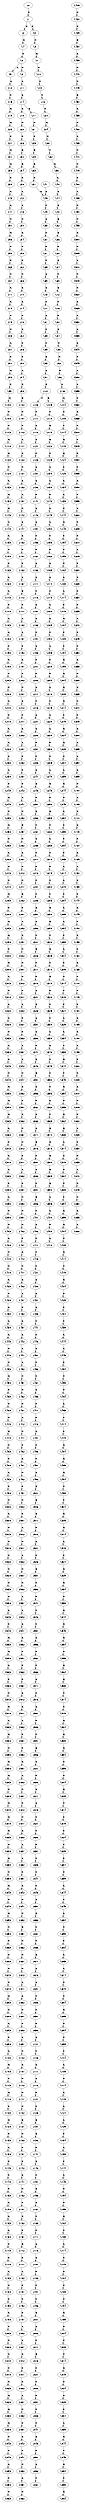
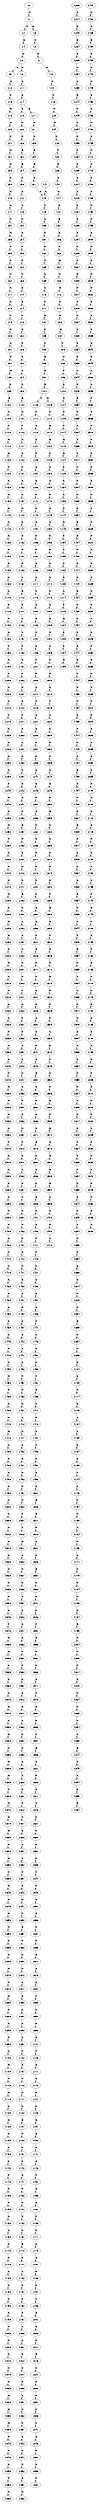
(63, 680) -> none
